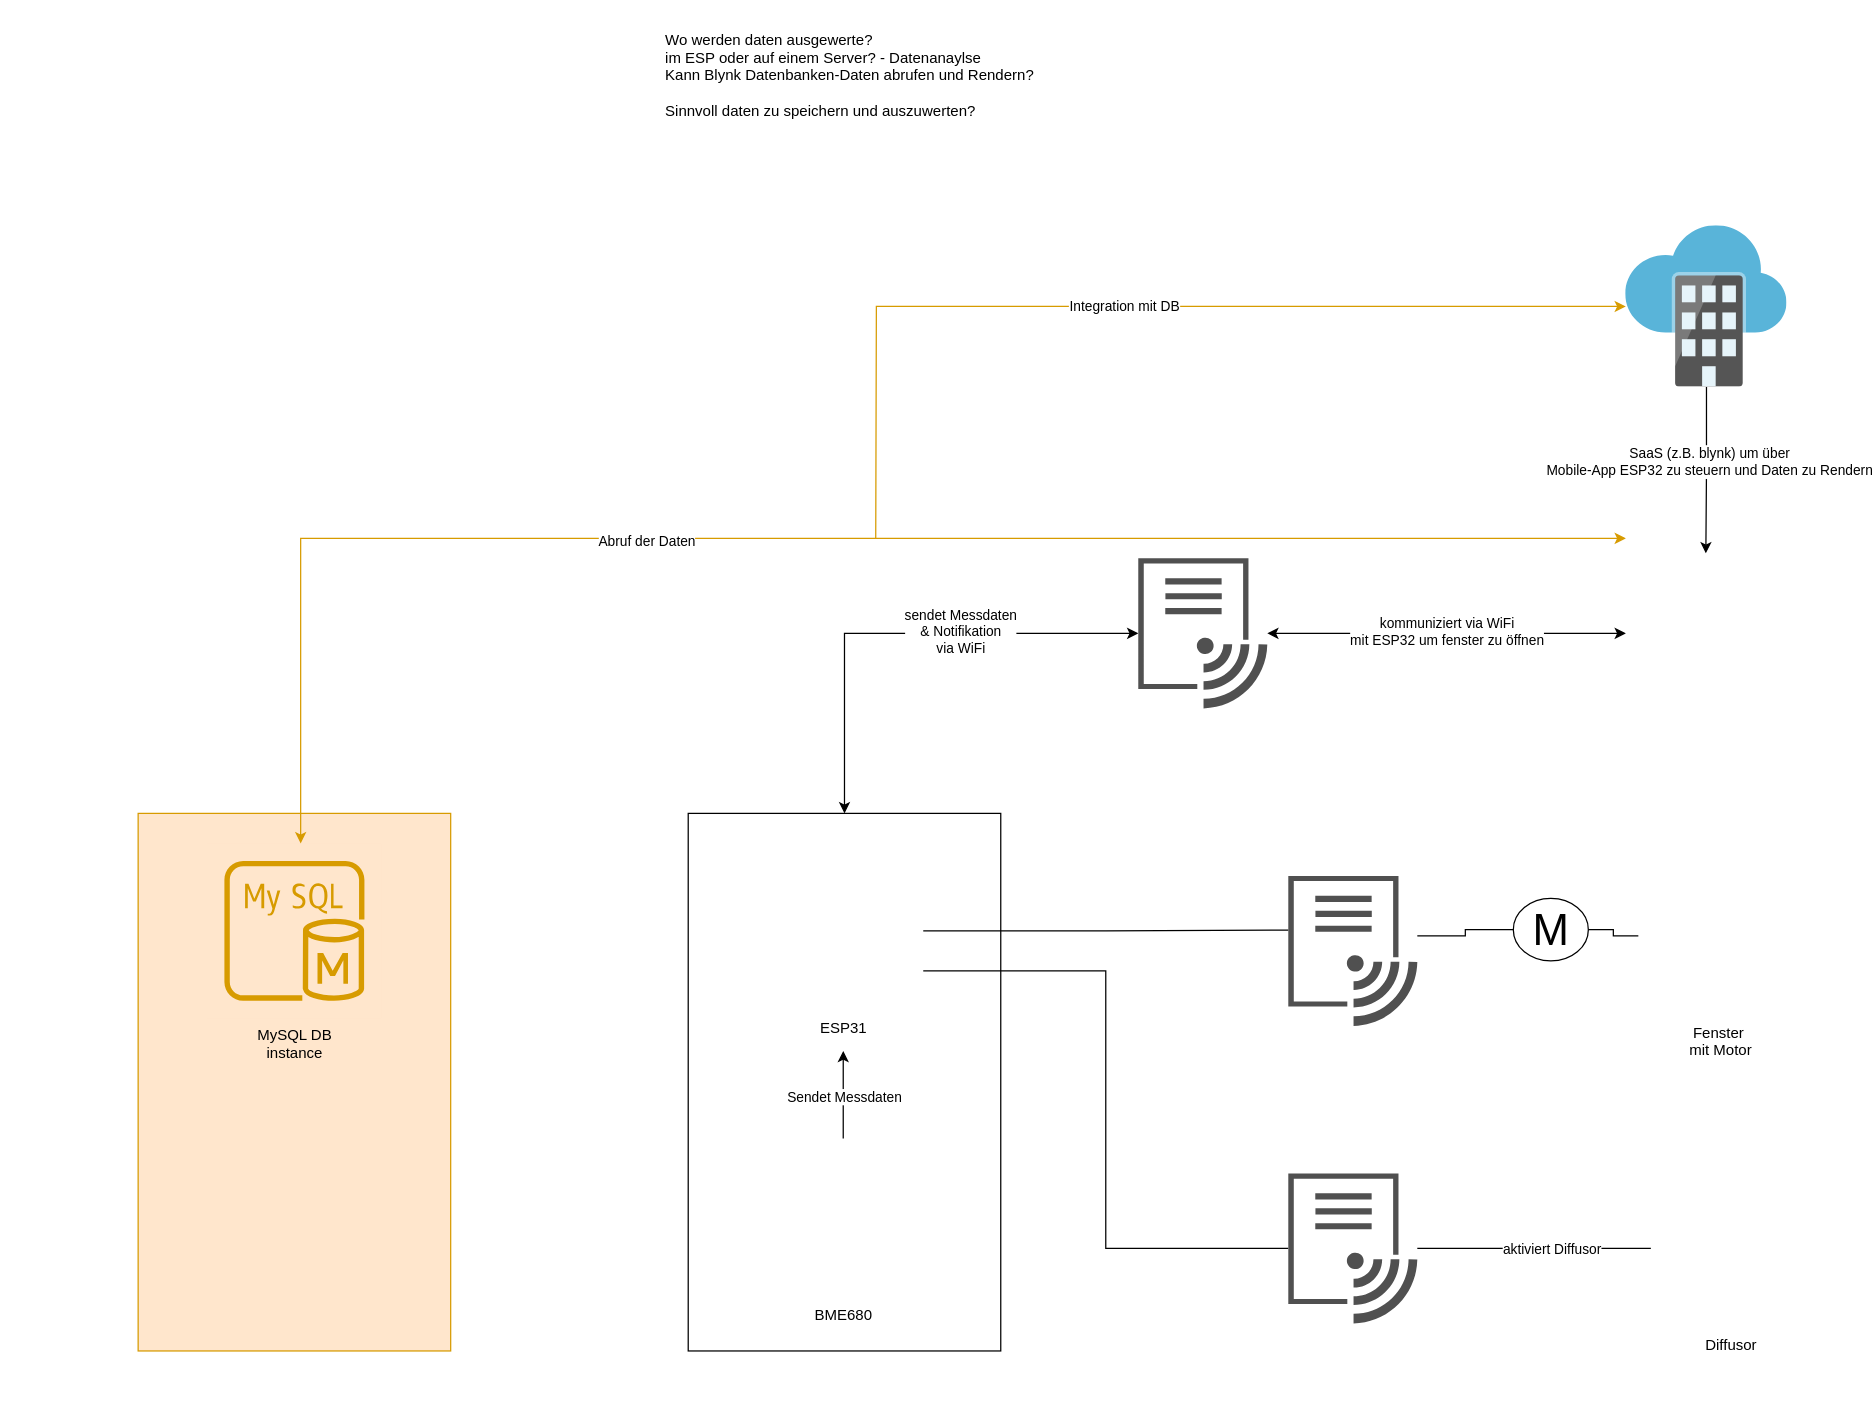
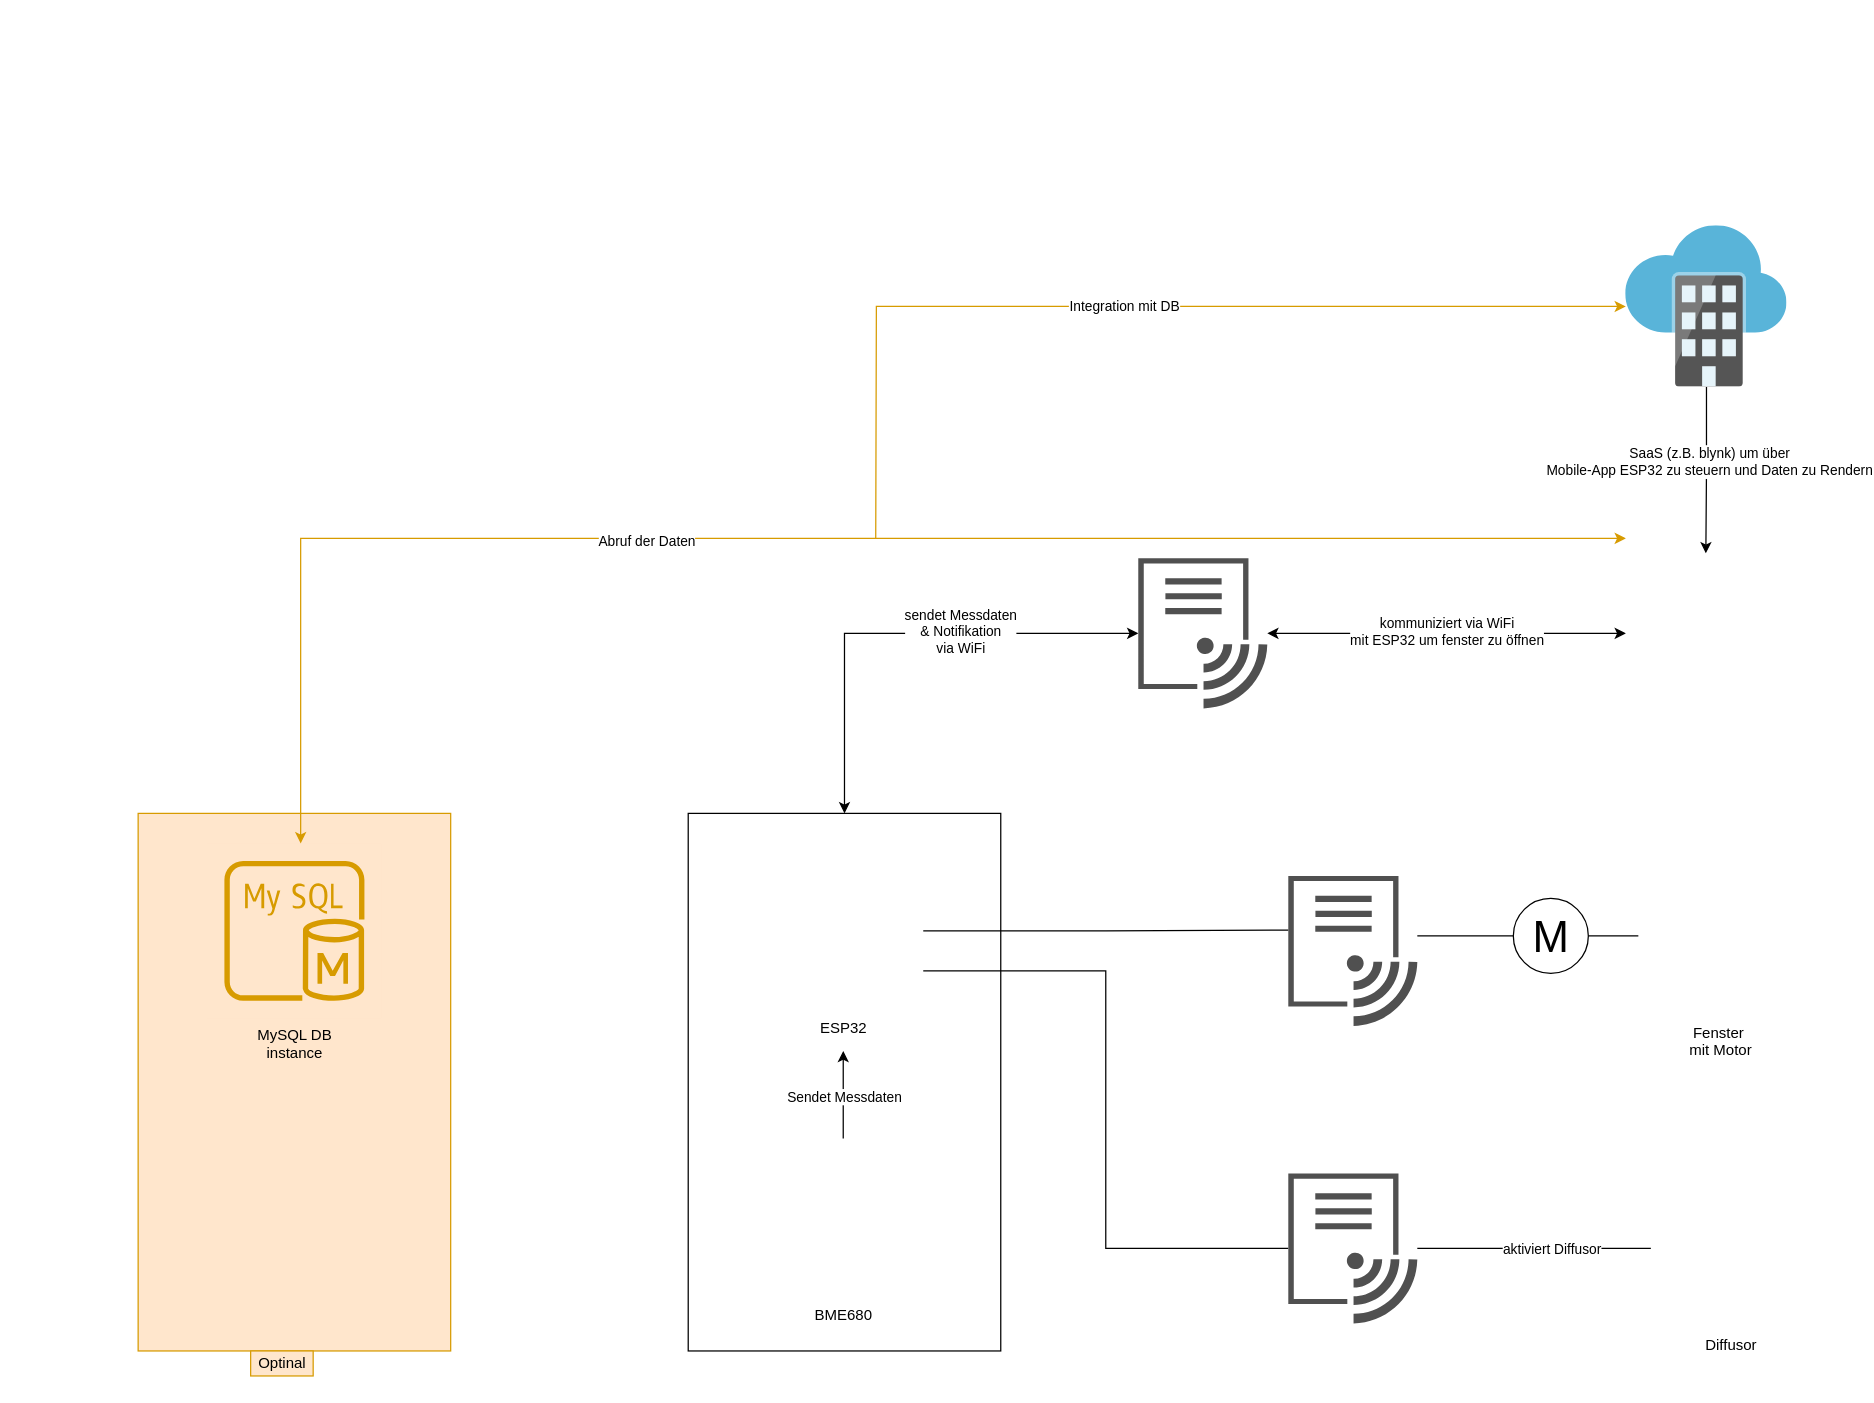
(869, 76) -> none
(1551, 929) -> (1551, 936)
(844, 1028) -> (844, 1028)
none -> (282, 1363)
